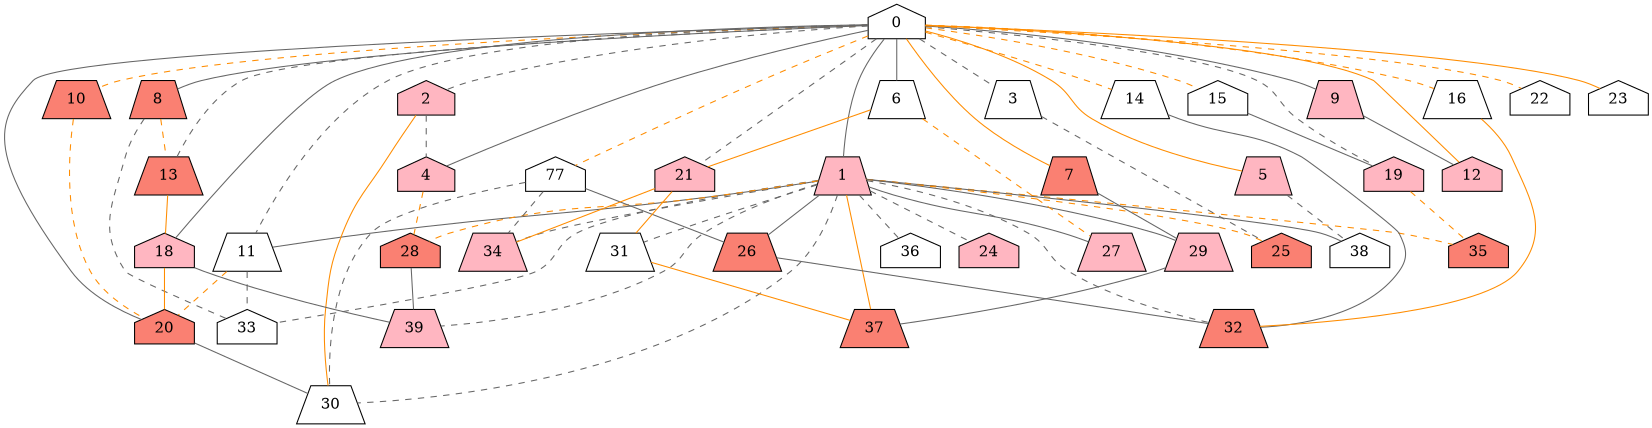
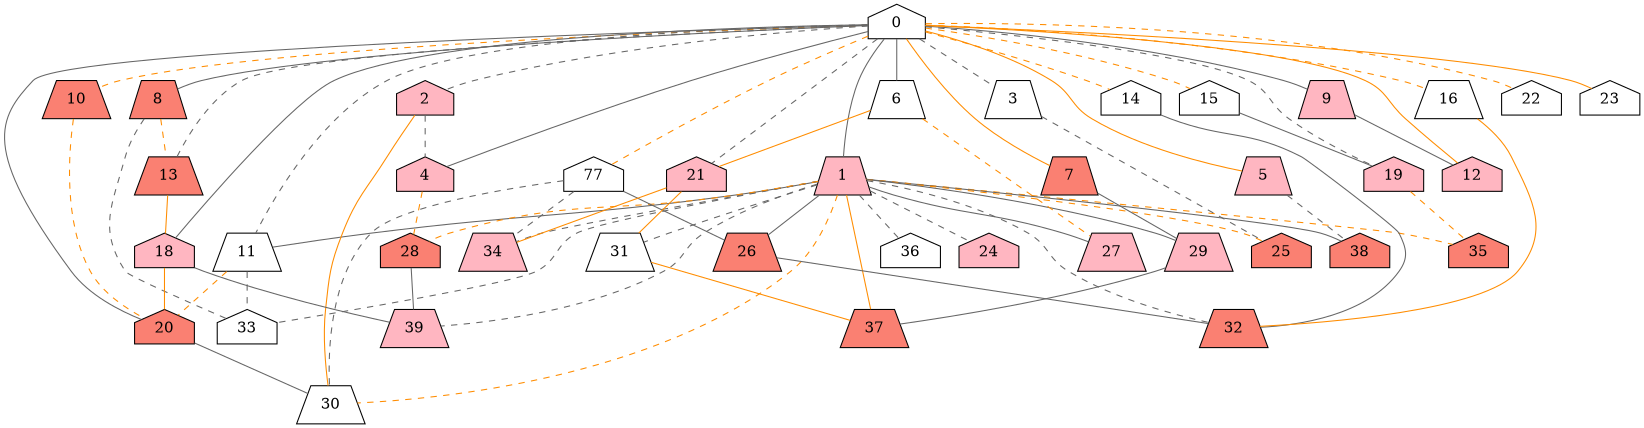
(1135, 100) -> (1131, 100)
(1360, 252) -> (1360, 252)
(627, 355) -> (627, 355)
